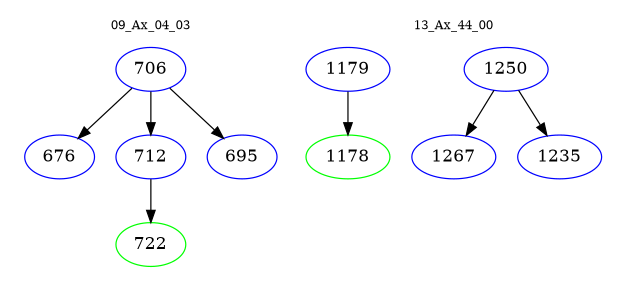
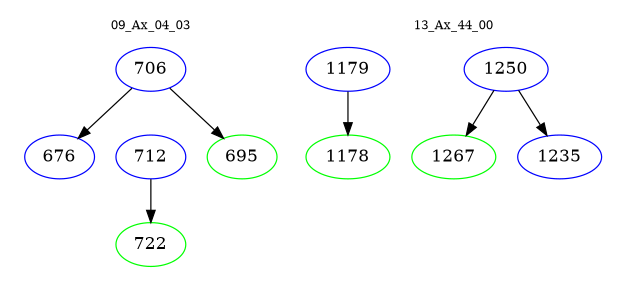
(151, 107) -> none
(242, 157) -> (242, 157)
(454, 157) -> (454, 157)
